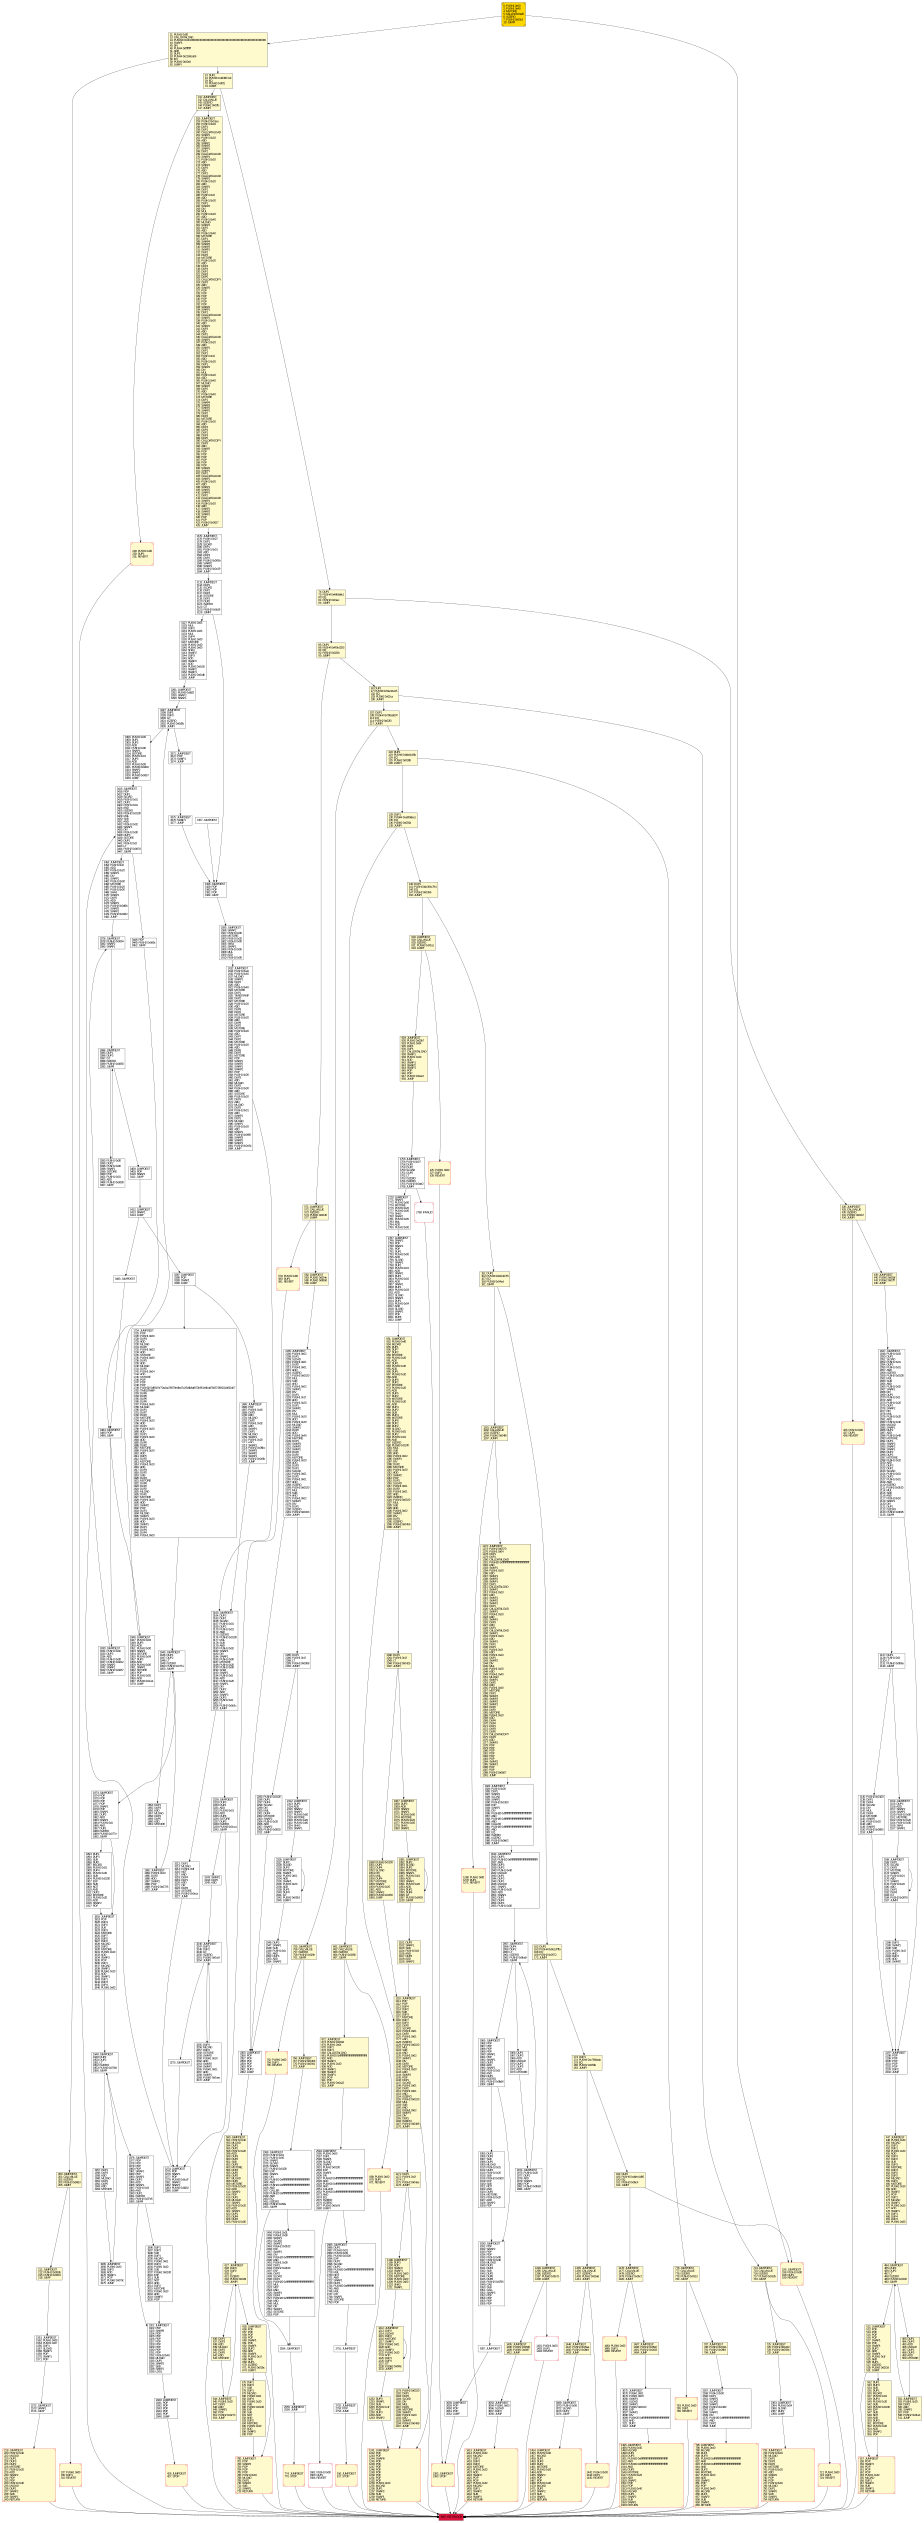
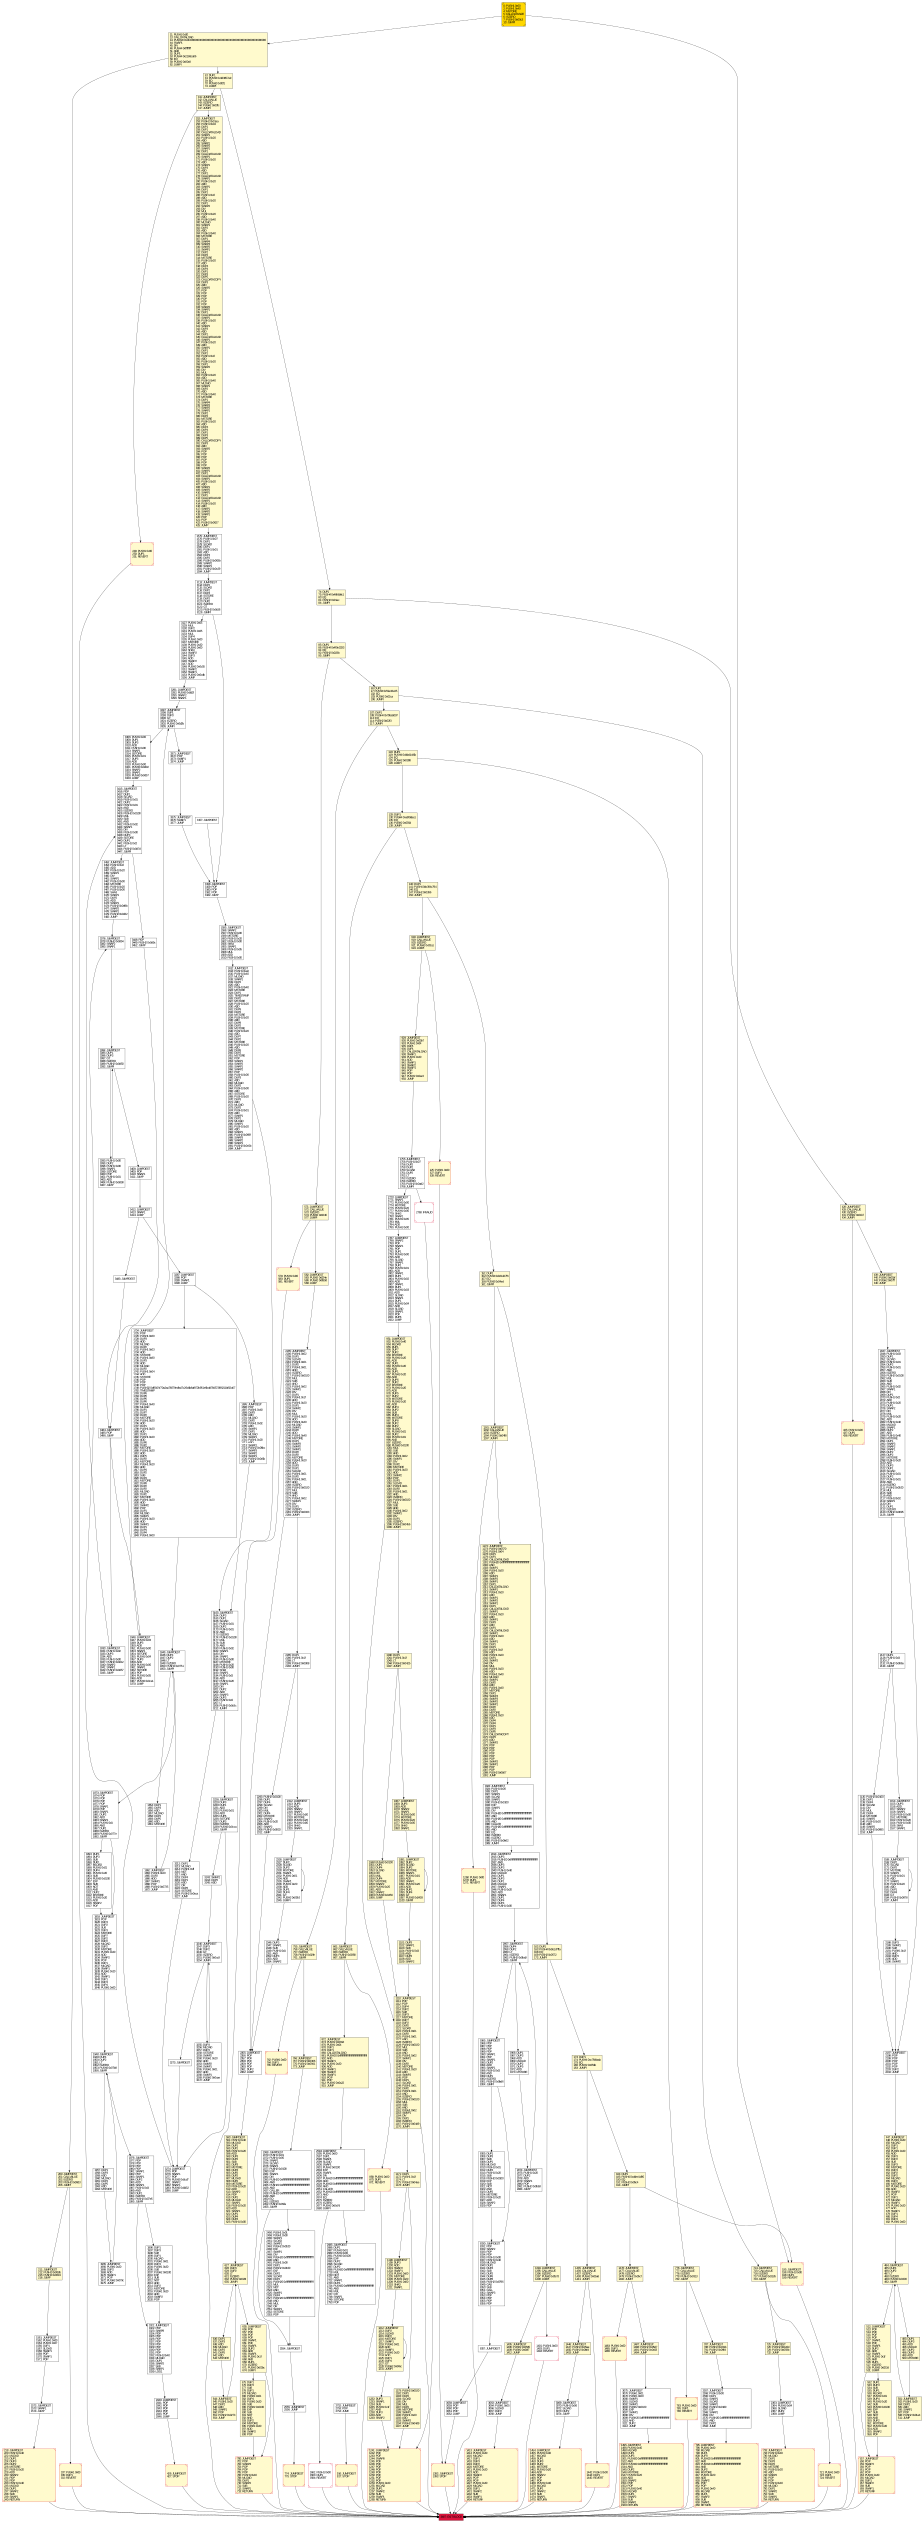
(346, 2349) -> none
